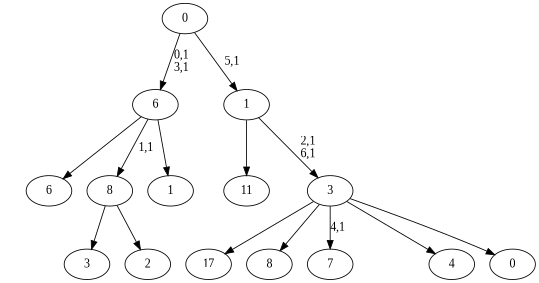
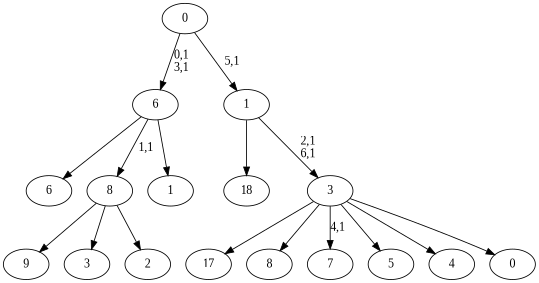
(247, 191) -> (247, 191)
none -> (26, 264)
none -> (391, 264)
